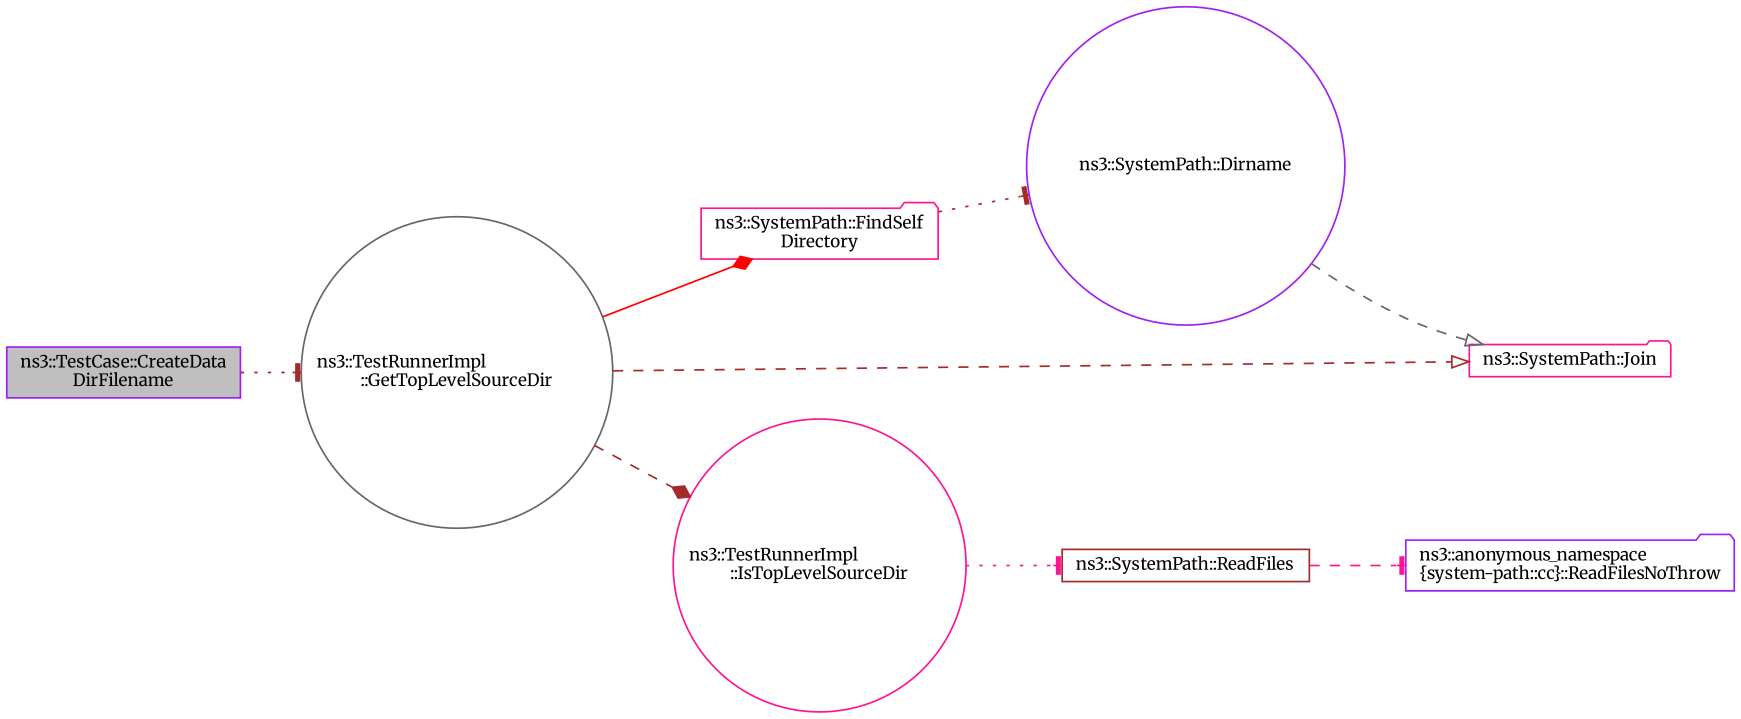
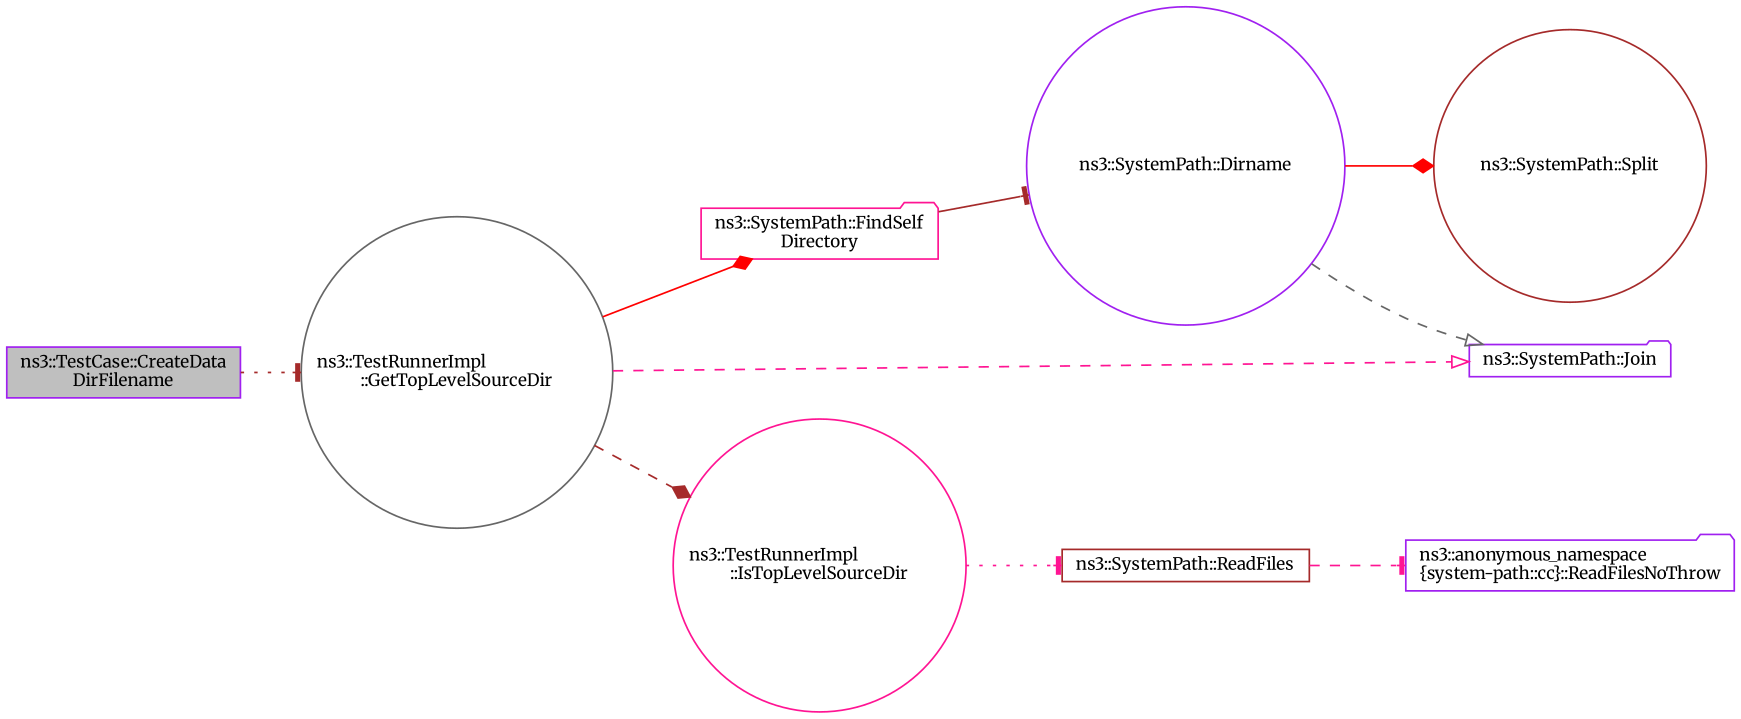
none -> (1570, 166)
(979, 204) -> (979, 204)
(1570, 361) -> (1570, 361)
(1032, 366) -> (1032, 366)
